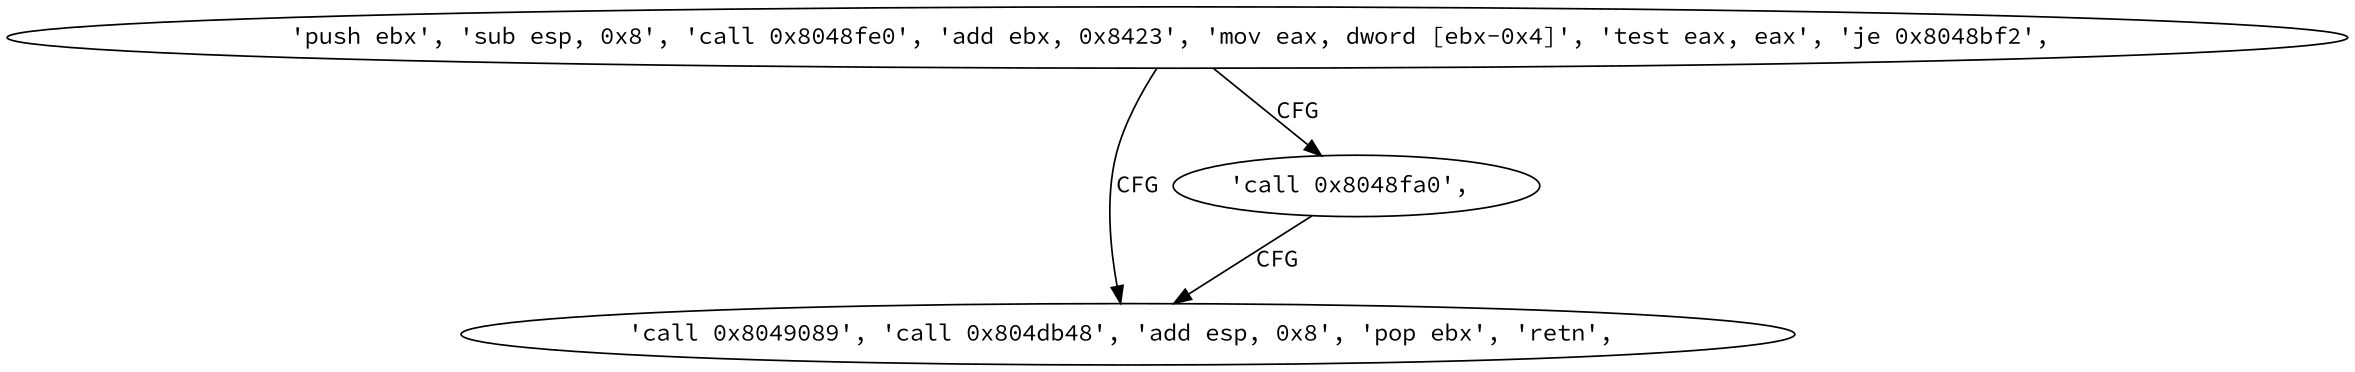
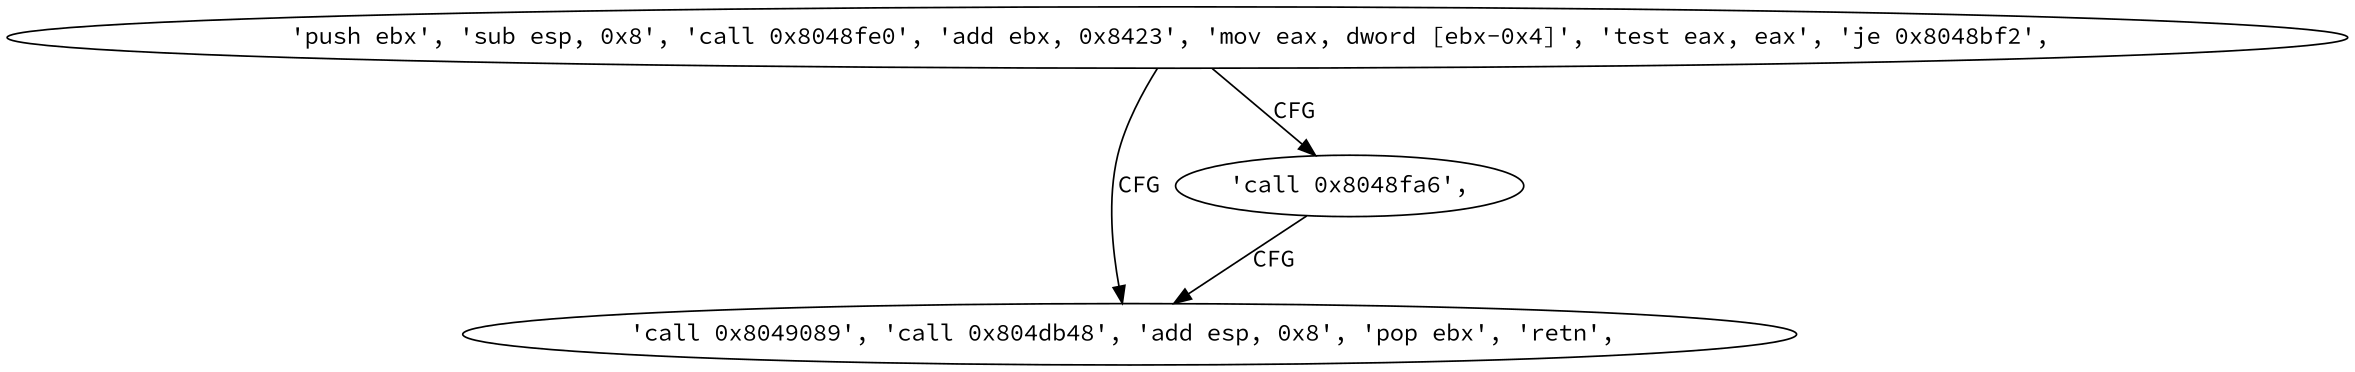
(1356, 186) -> (1350, 186)
